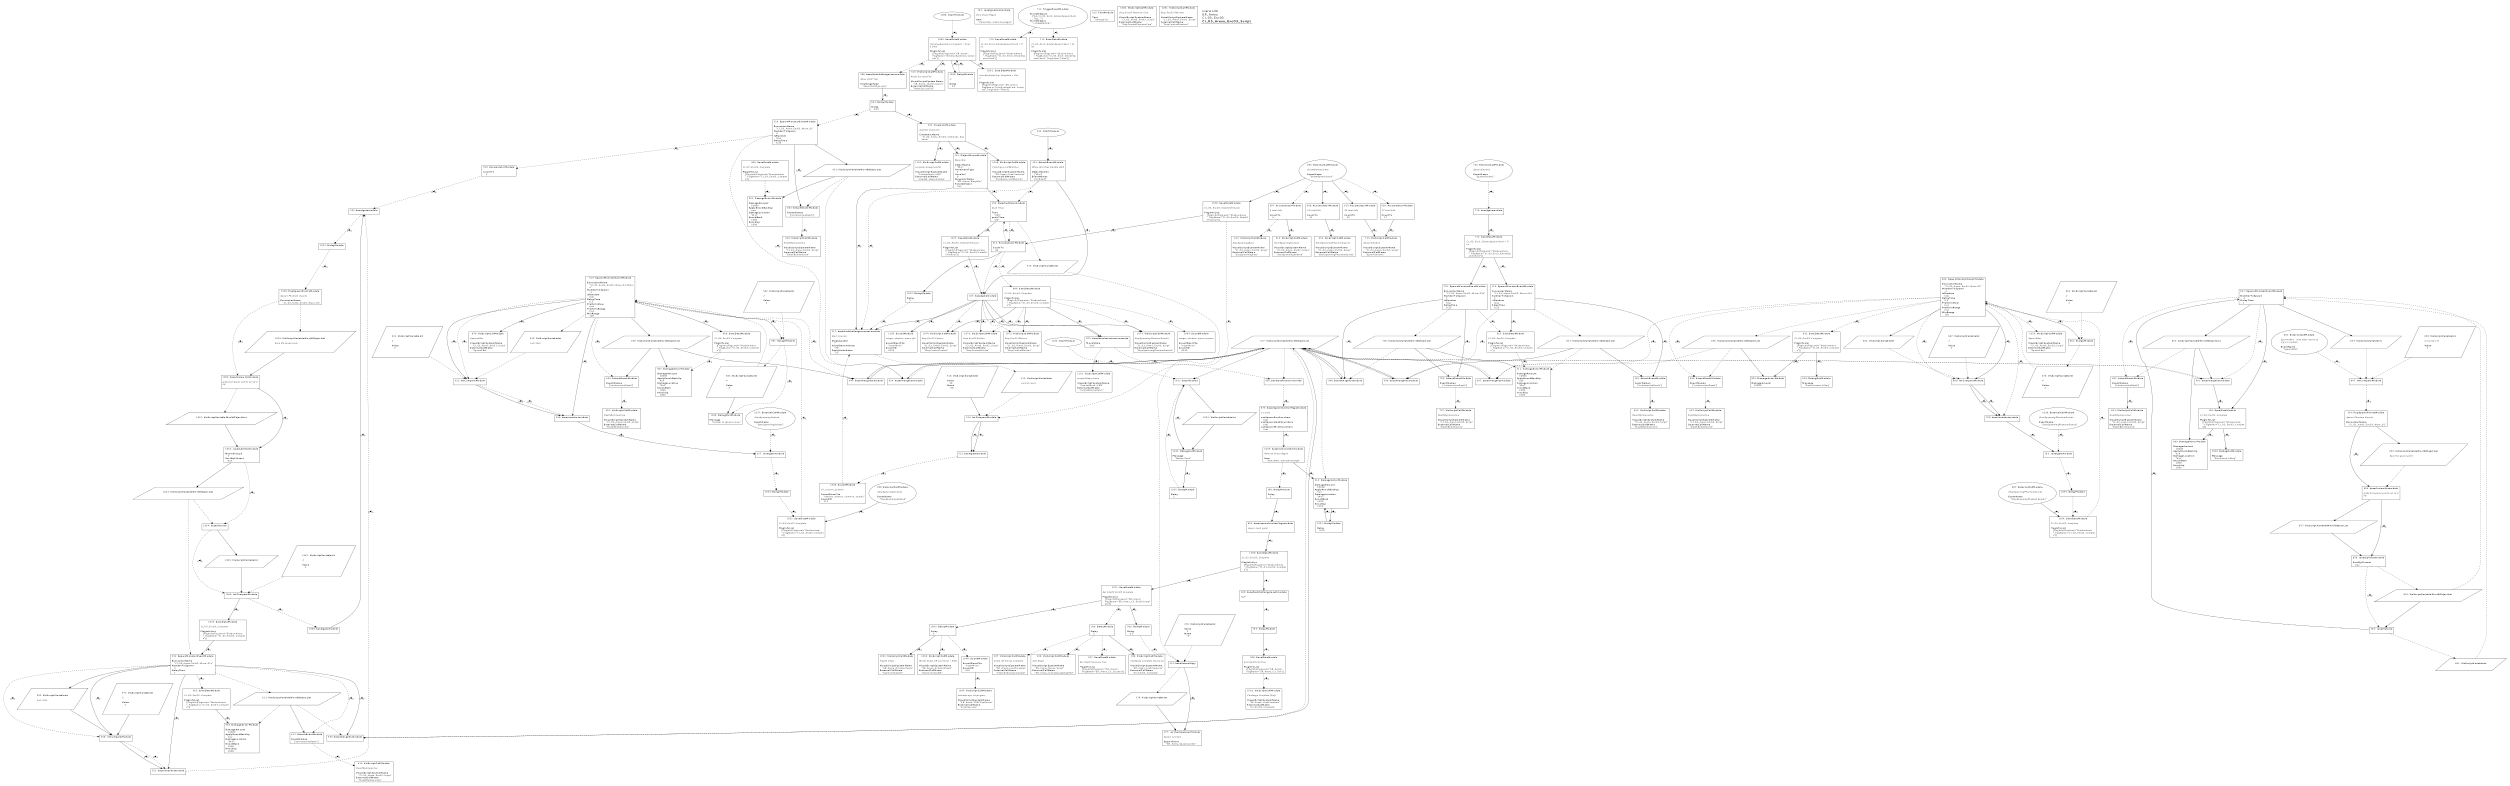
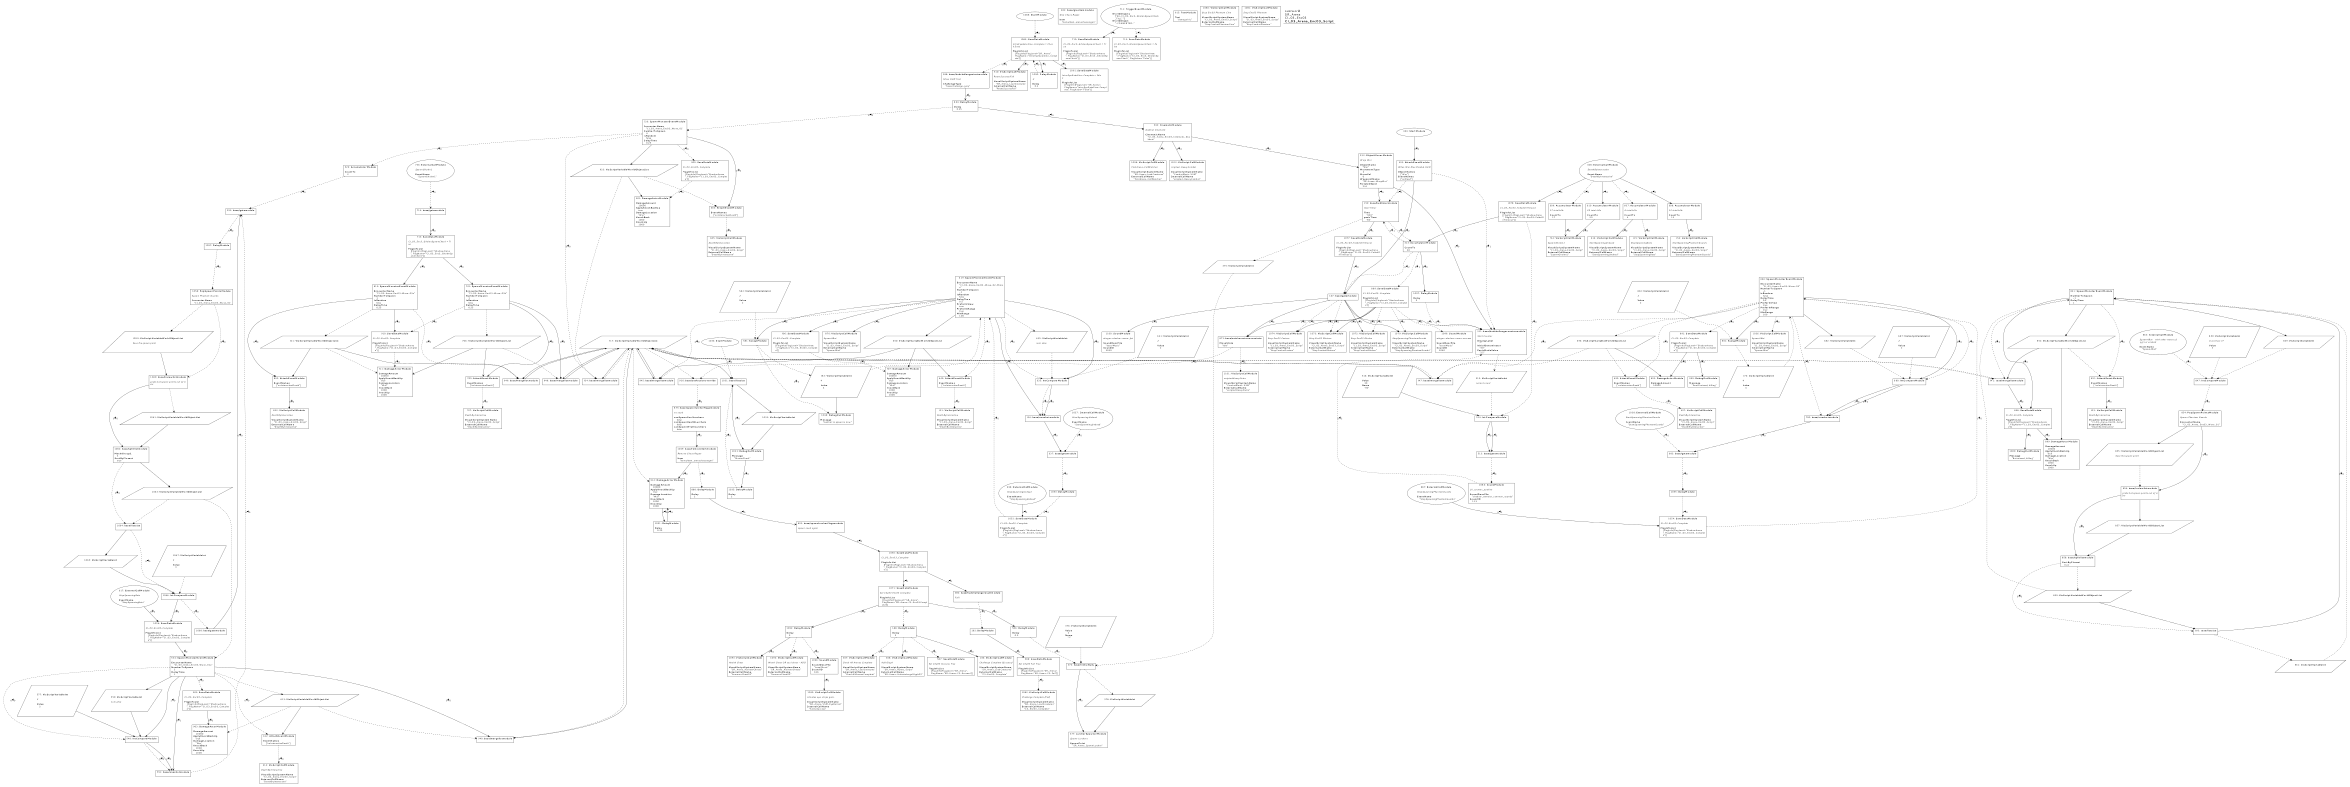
none -> (685, 152)
none -> (134, 597)
